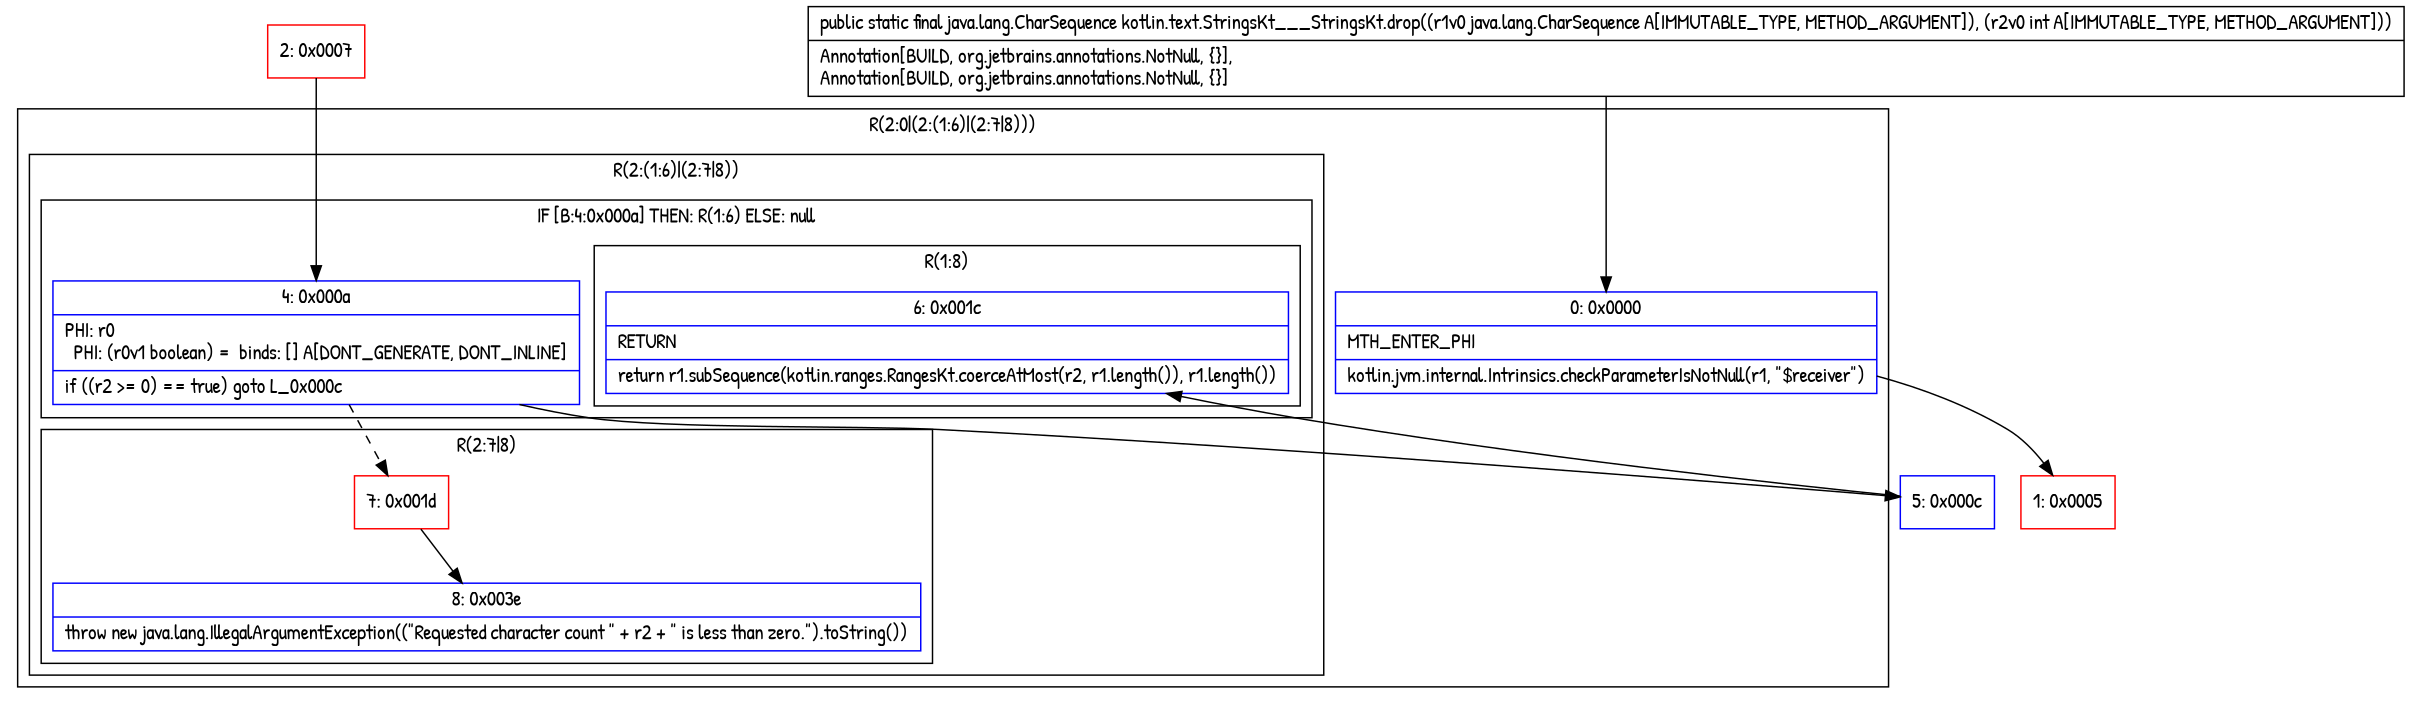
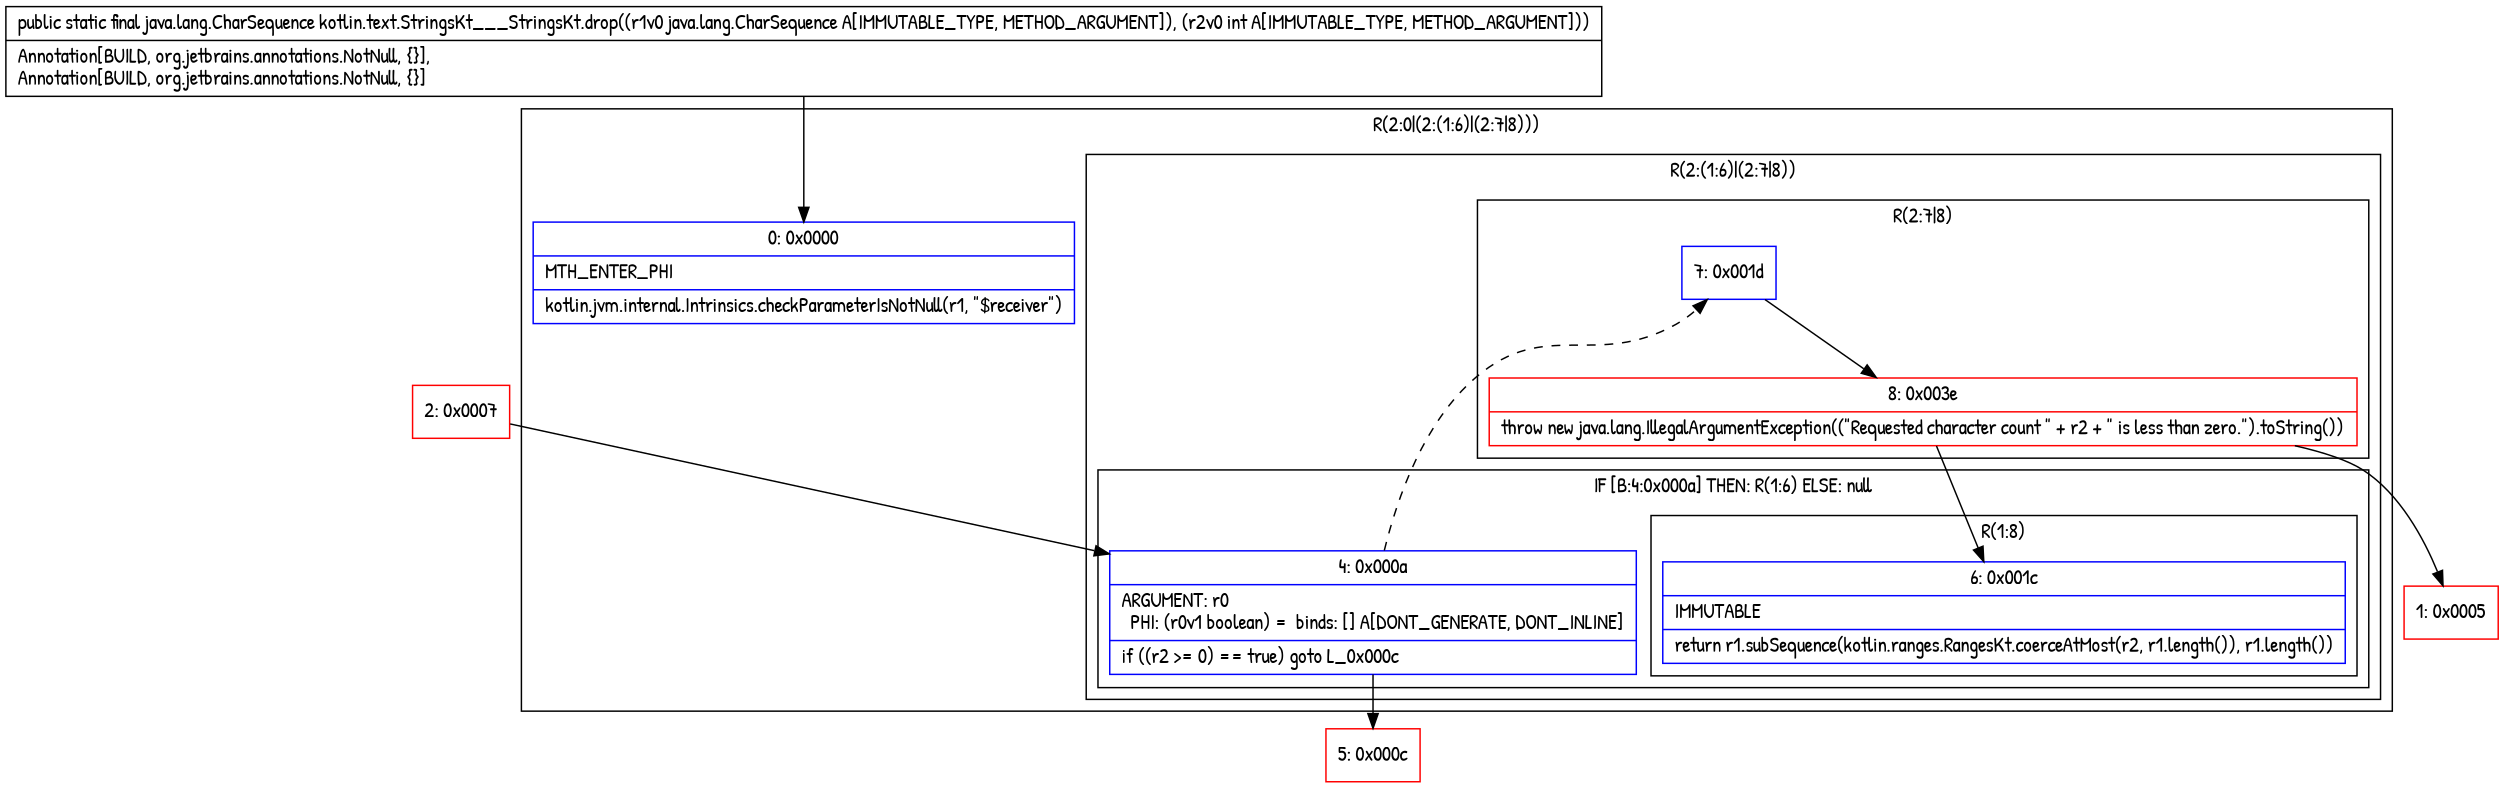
(92, 331) -> (1177, 601)
(647, 342) -> (1718, 612)
(1967, 408) -> (2404, 510)
(1539, 454) -> (1957, 497)
(402, 502) -> (1729, 273)
(1947, 502) -> (1373, 755)
(487, 617) -> (1923, 412)
